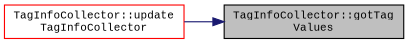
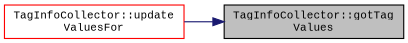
(94, 22) -> (94, 22)
